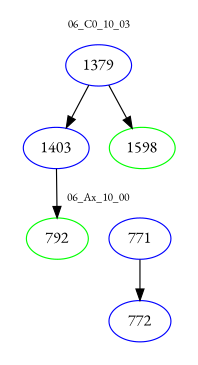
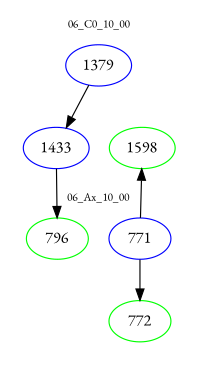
(99, 25) -> (99, 25)
(118, 102) -> (141, 199)
(56, 148) -> (56, 148)
(57, 239) -> (57, 239)
(140, 321) -> (140, 321)
